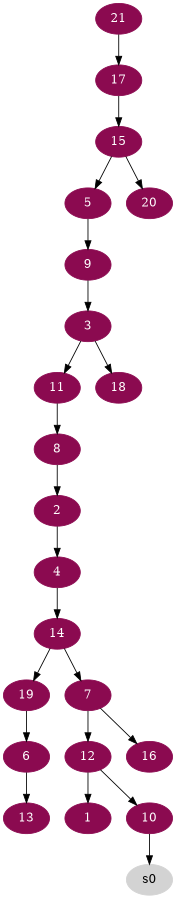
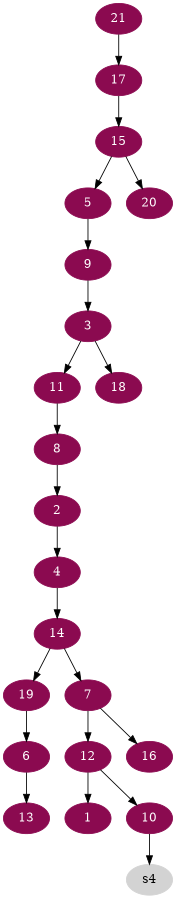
(149, 880) -> (149, 880)
